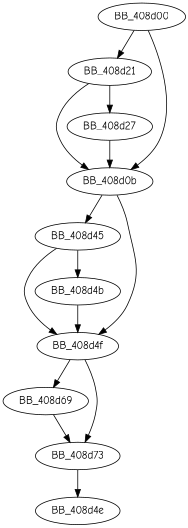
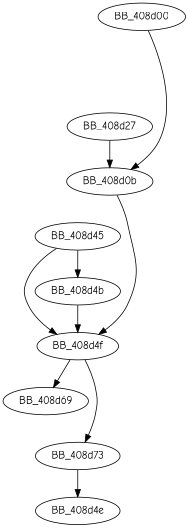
(110, 72) -> none
(96, 206) -> none
(60, 425) -> none
